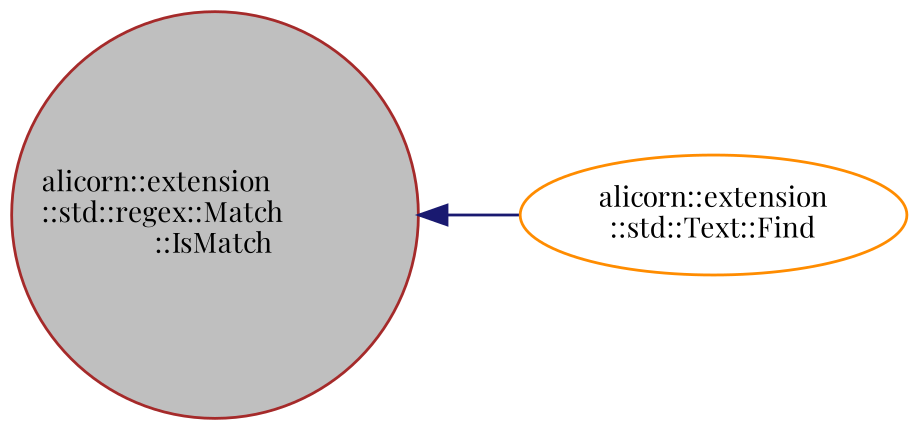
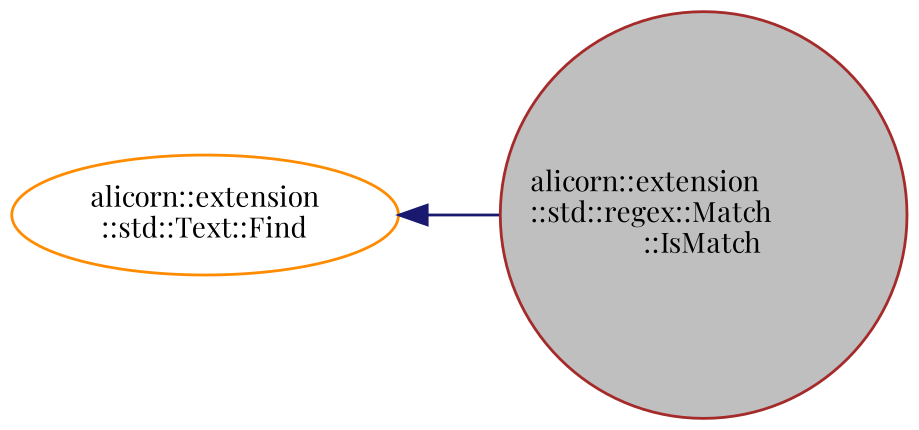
(483, 215) -> (463, 215)
